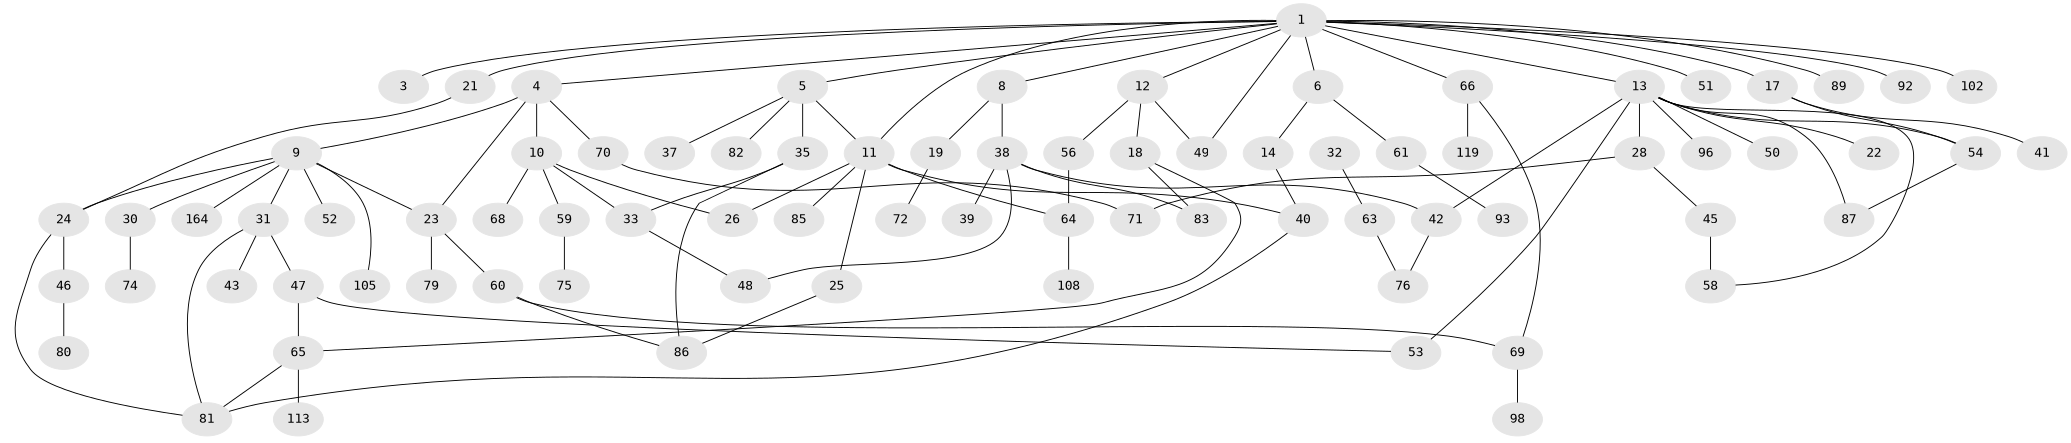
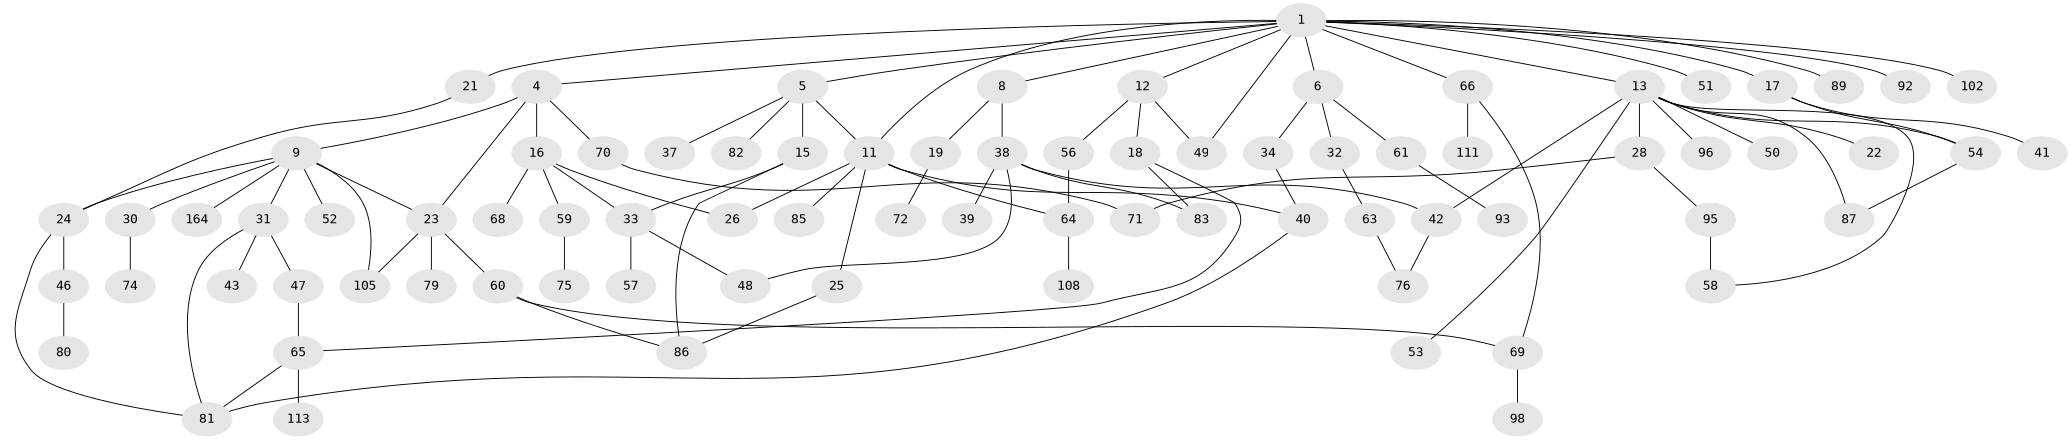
(404, 87) -> none
none -> (1326, 120)
(537, 153) -> (537, 153)
(803, 153) -> (803, 153)
(1268, 153) -> (1268, 153)
(1468, 153) -> (1468, 153)
(1711, 220) -> (1711, 220)
none -> (398, 253)
none -> (631, 286)
(853, 336) -> none
